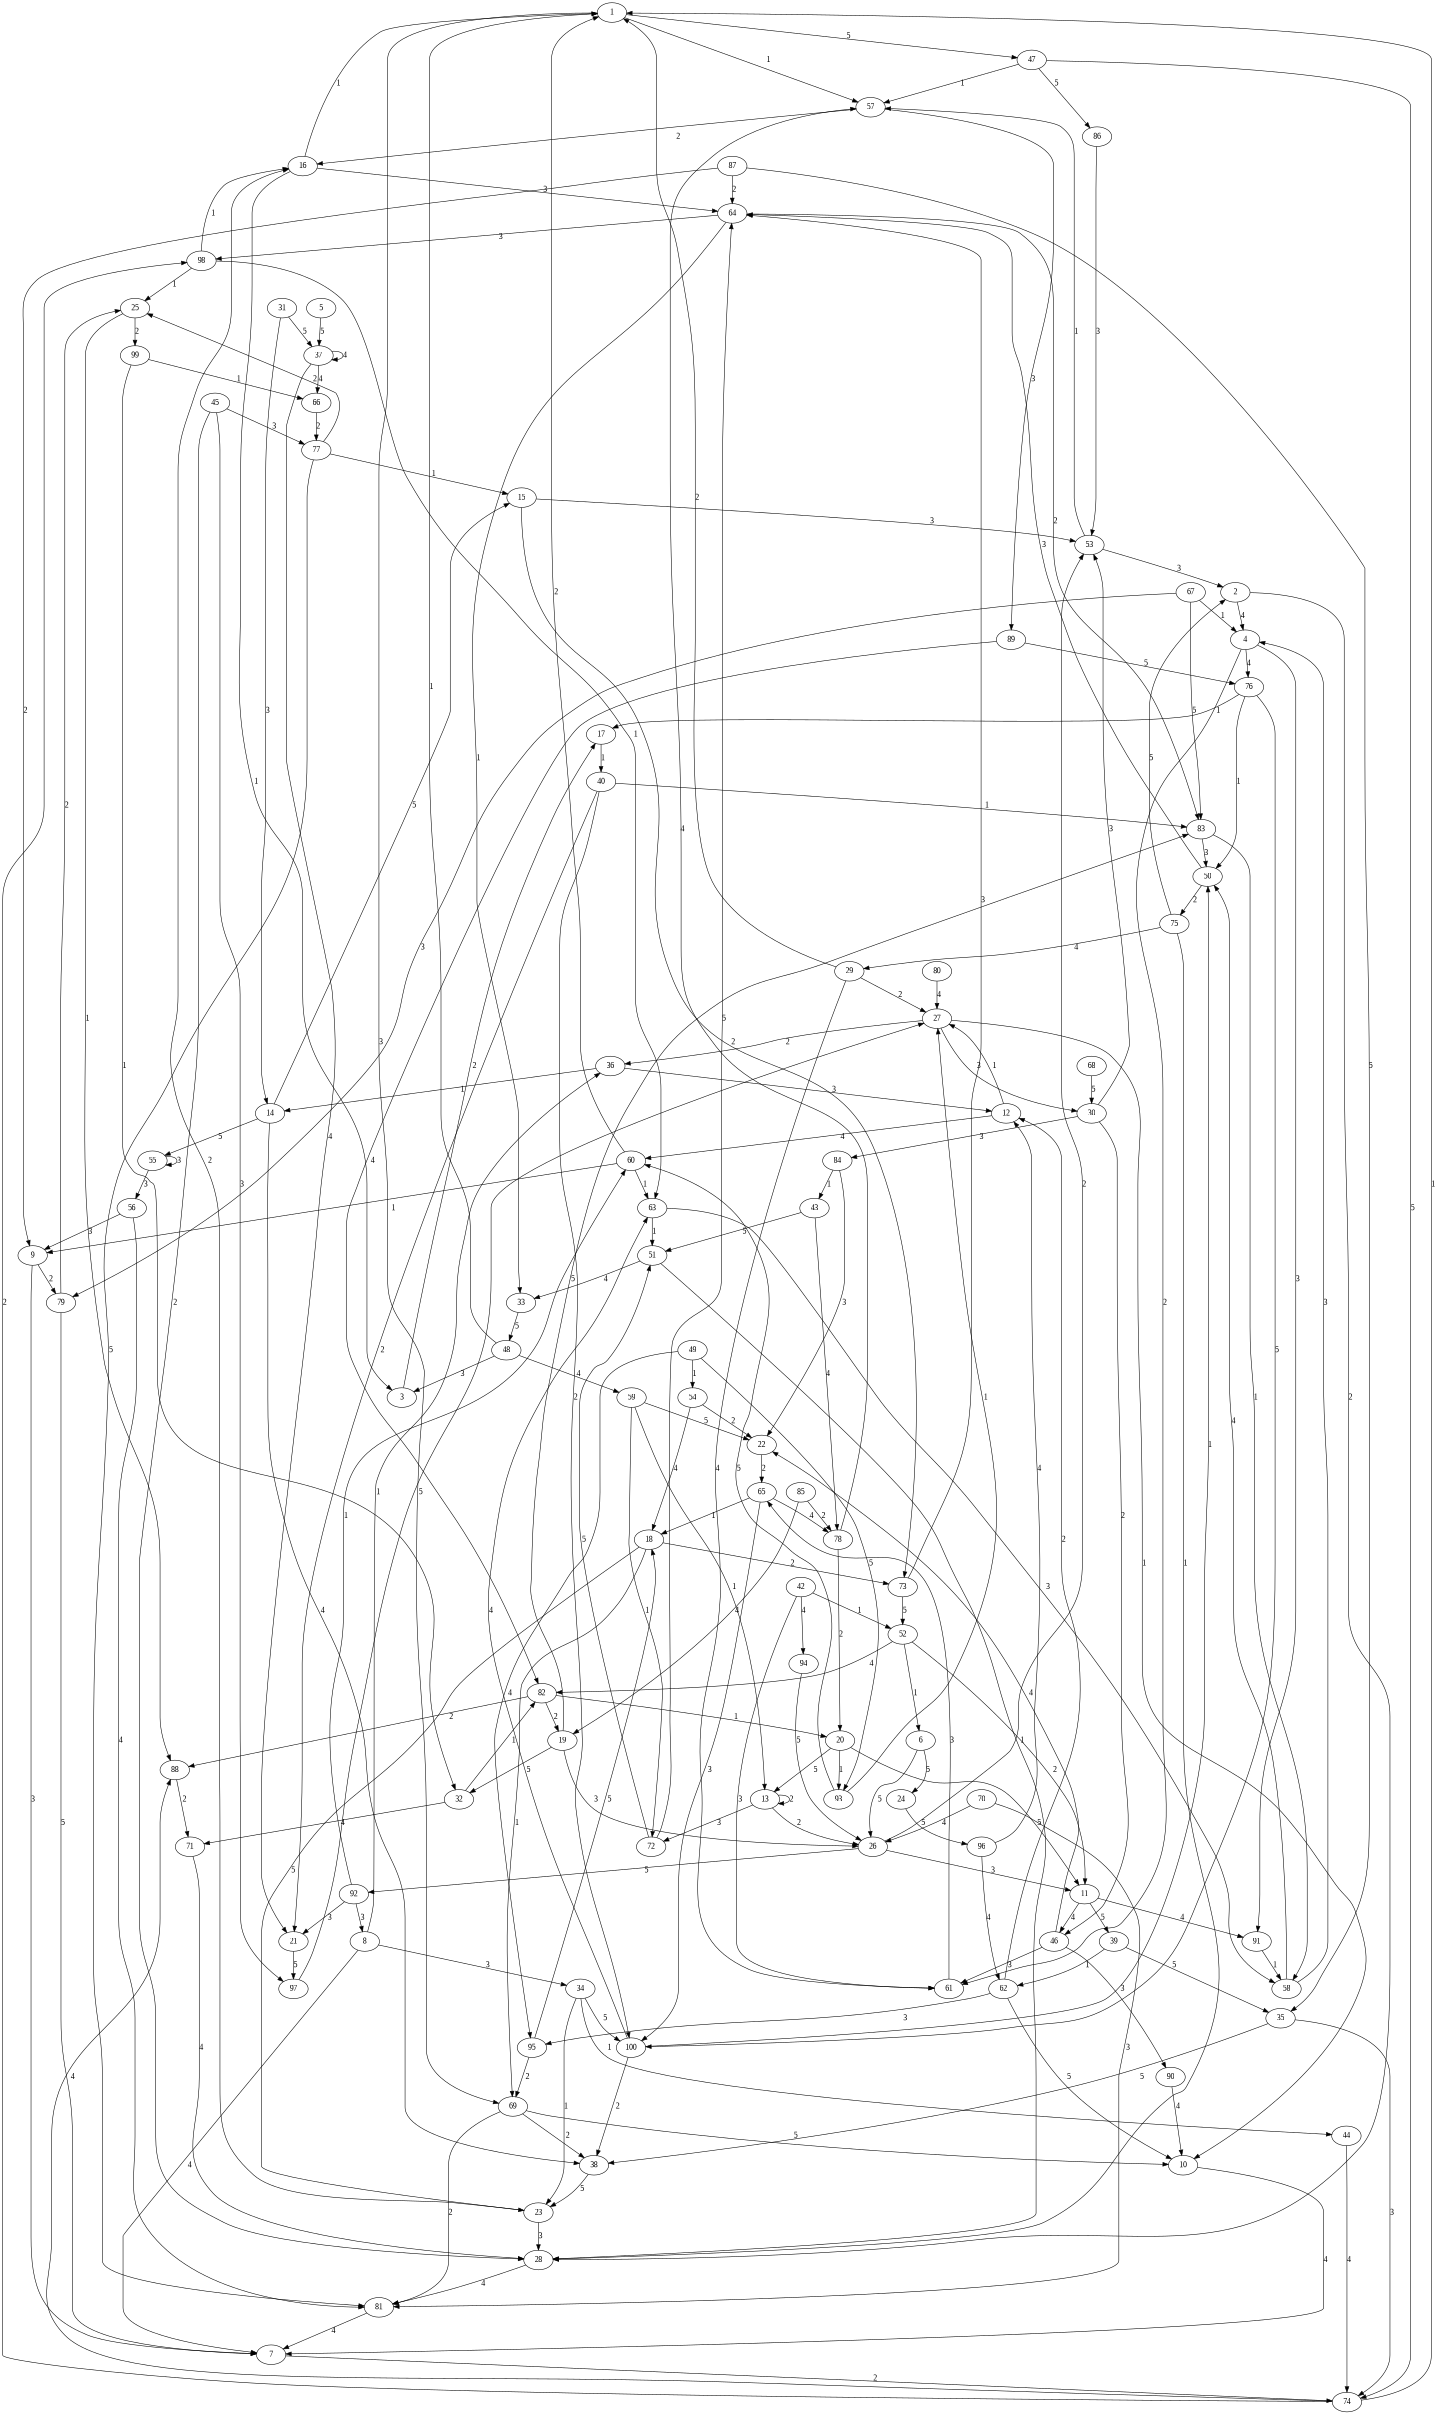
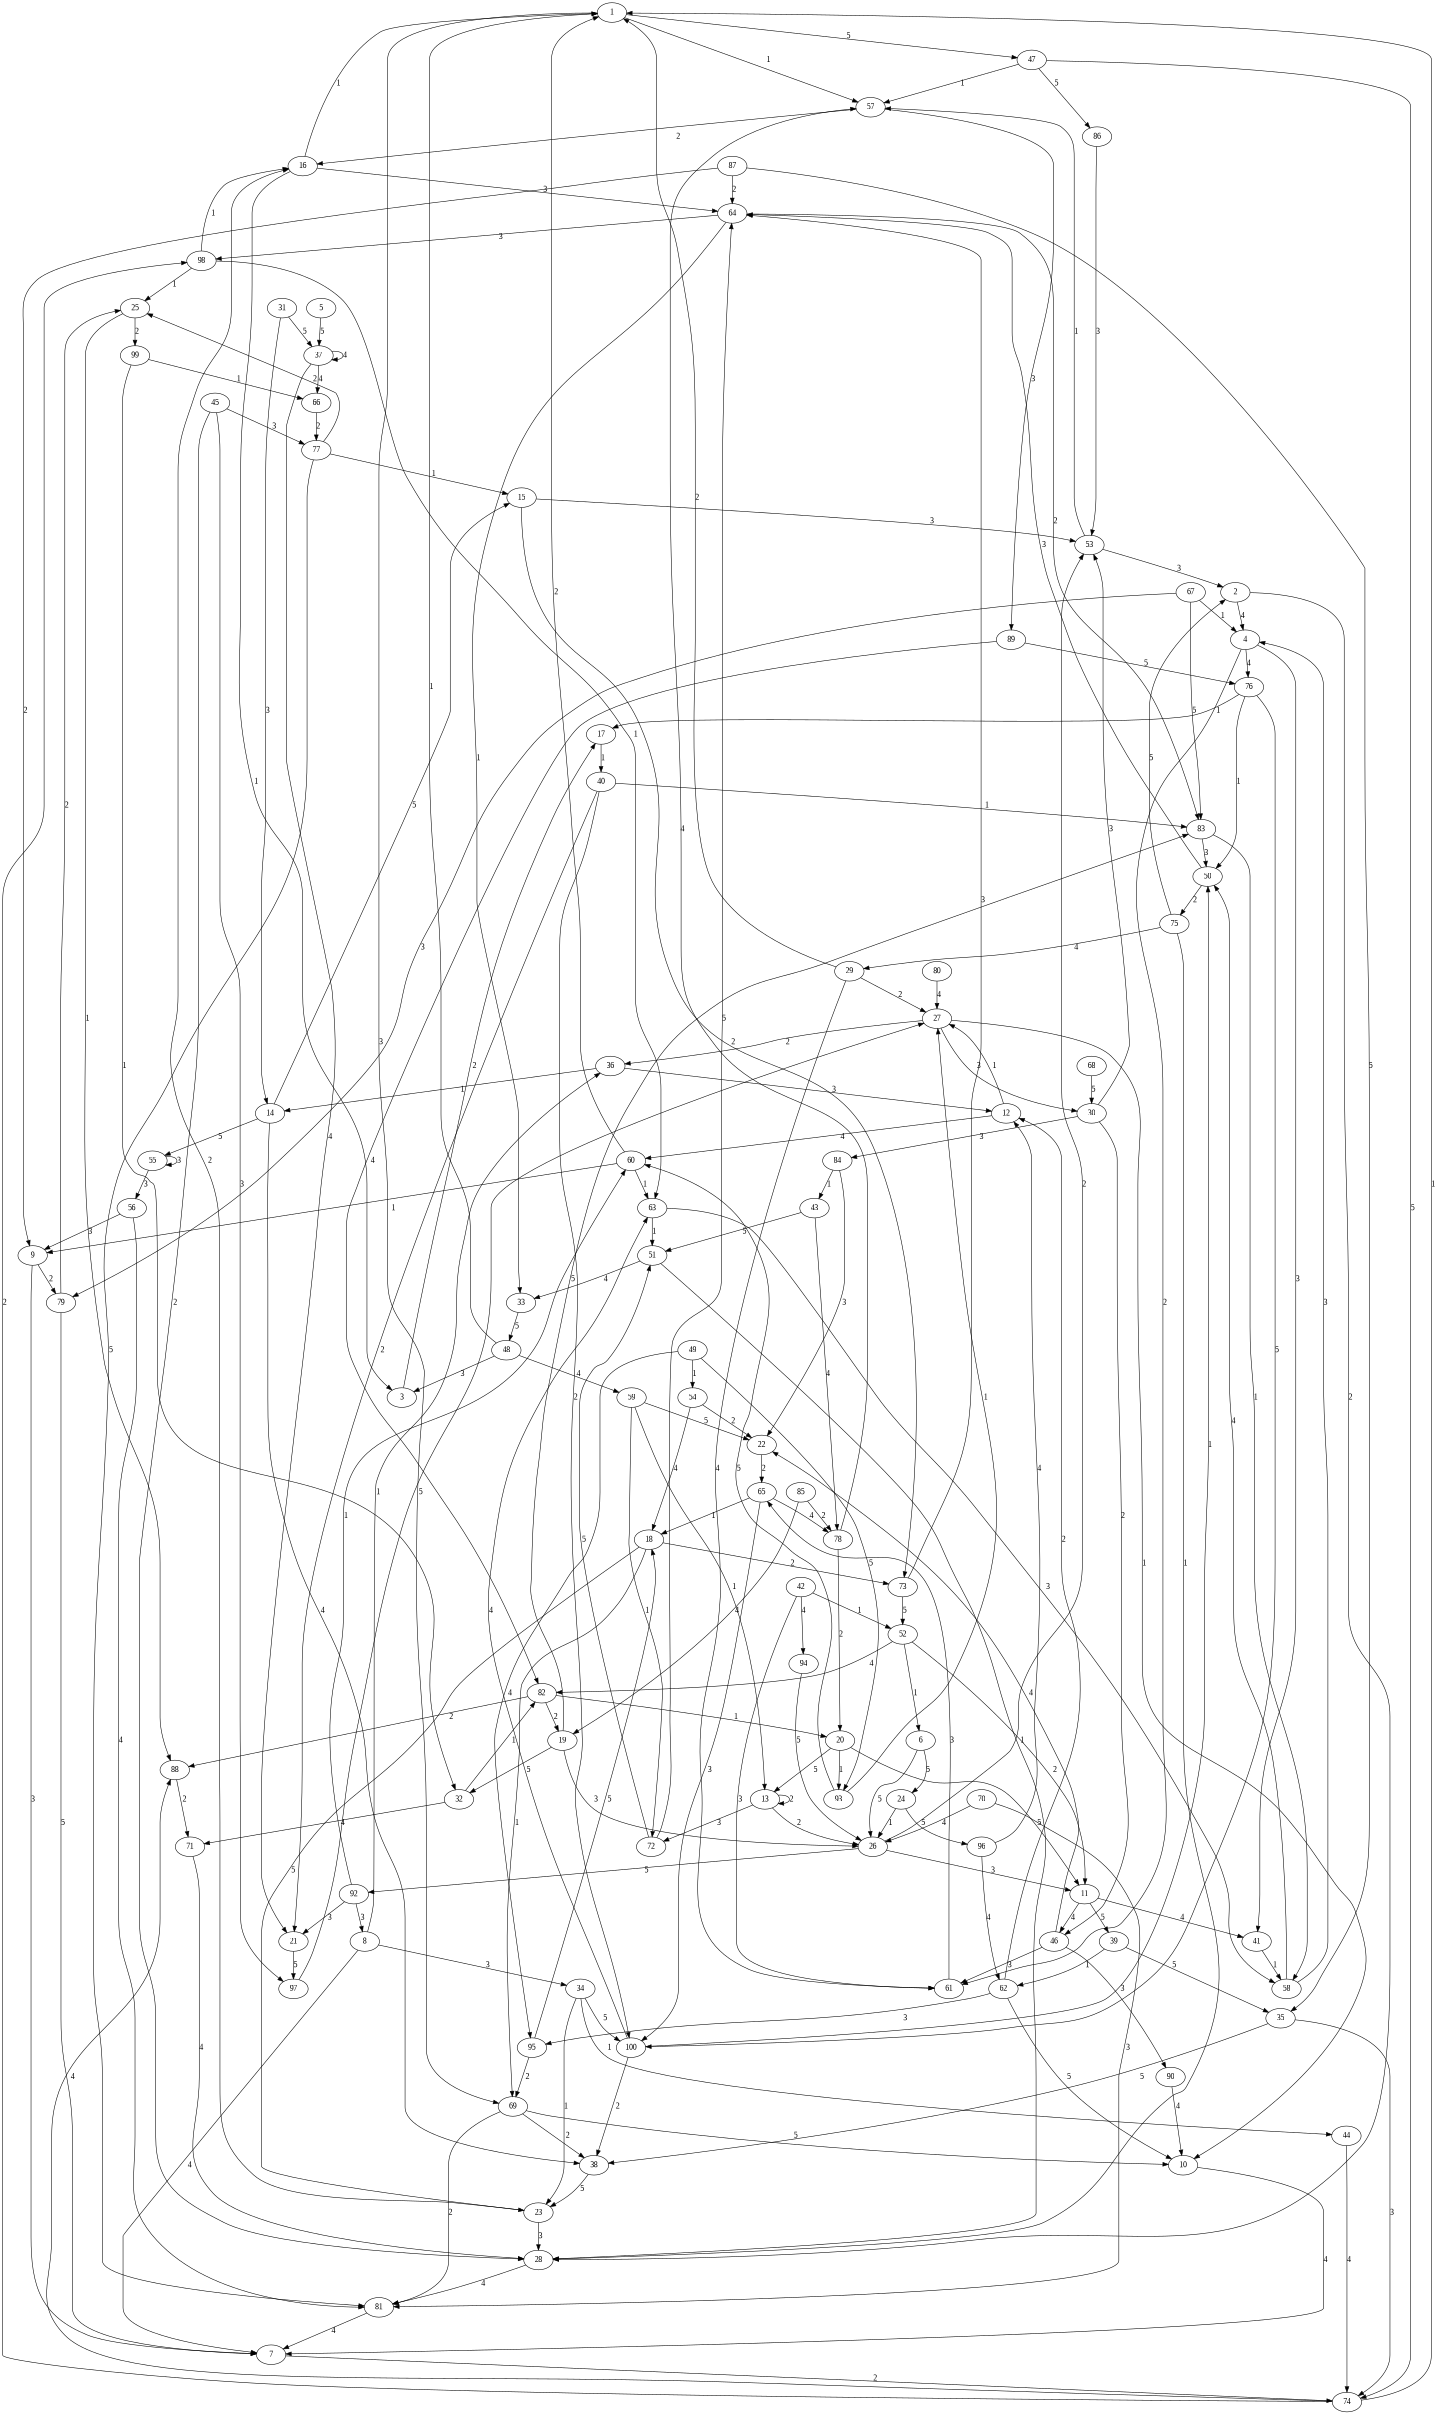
none -> (888, 1821)
(1257, 1941) -> (1257, 1941)
